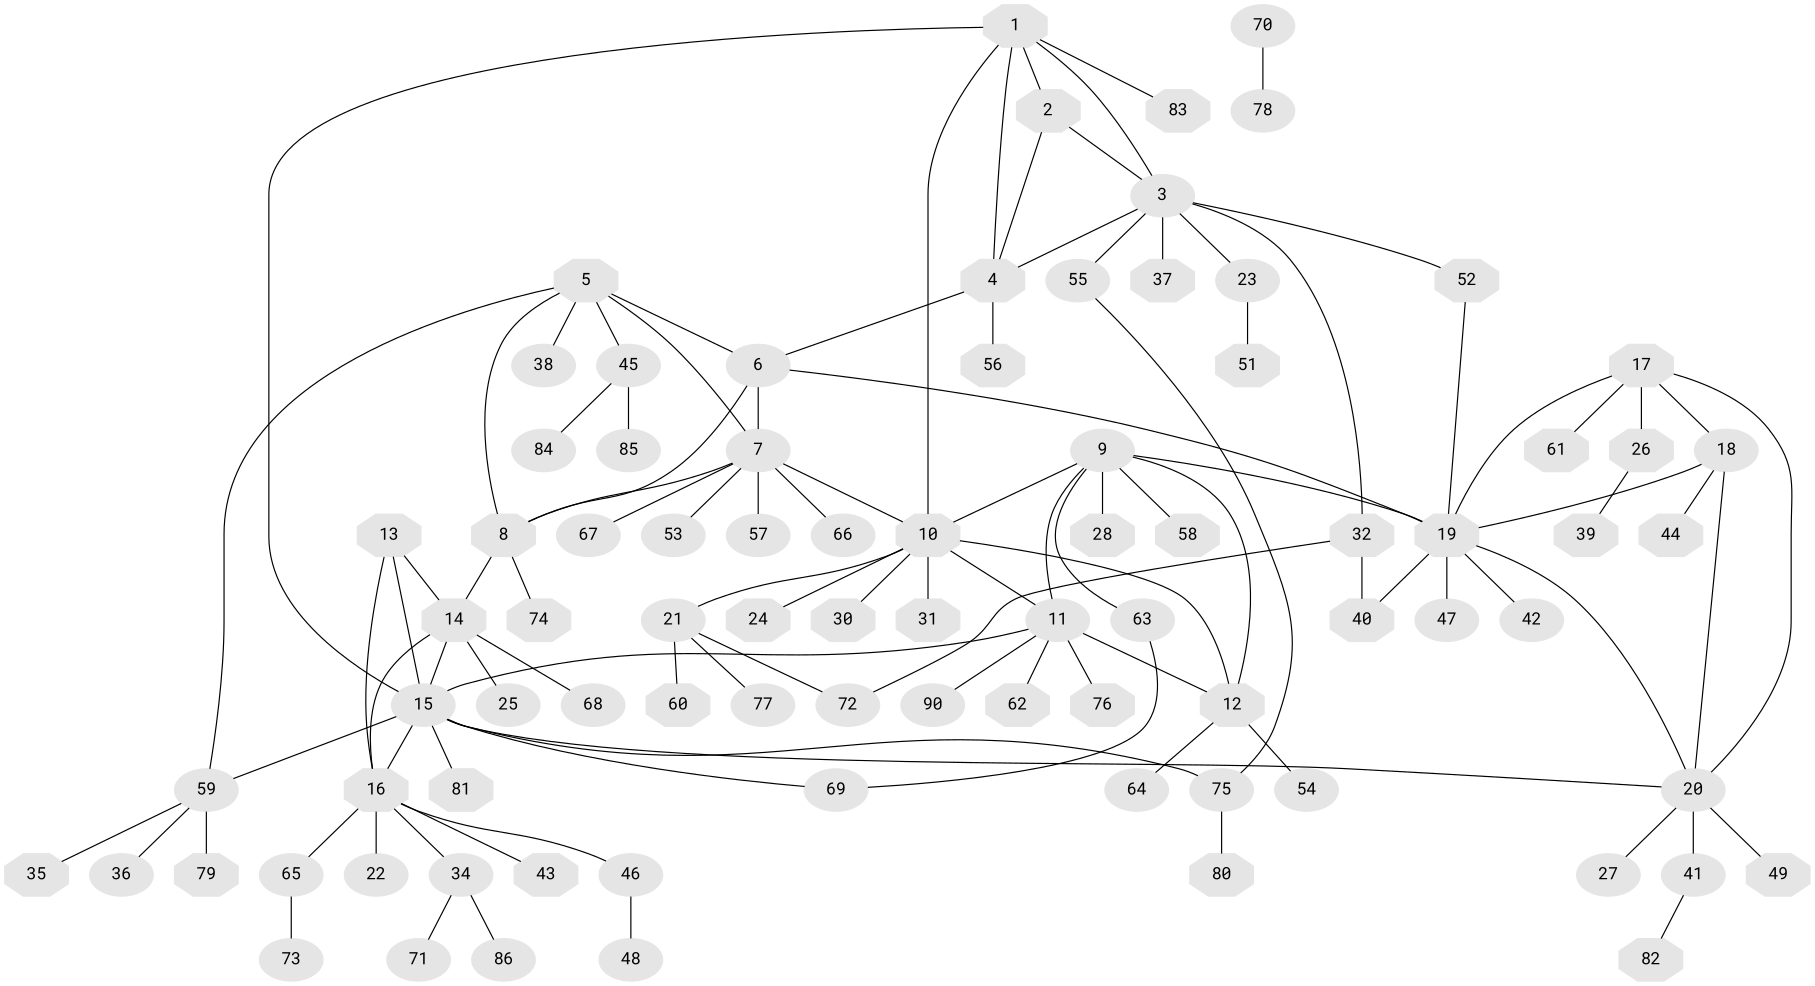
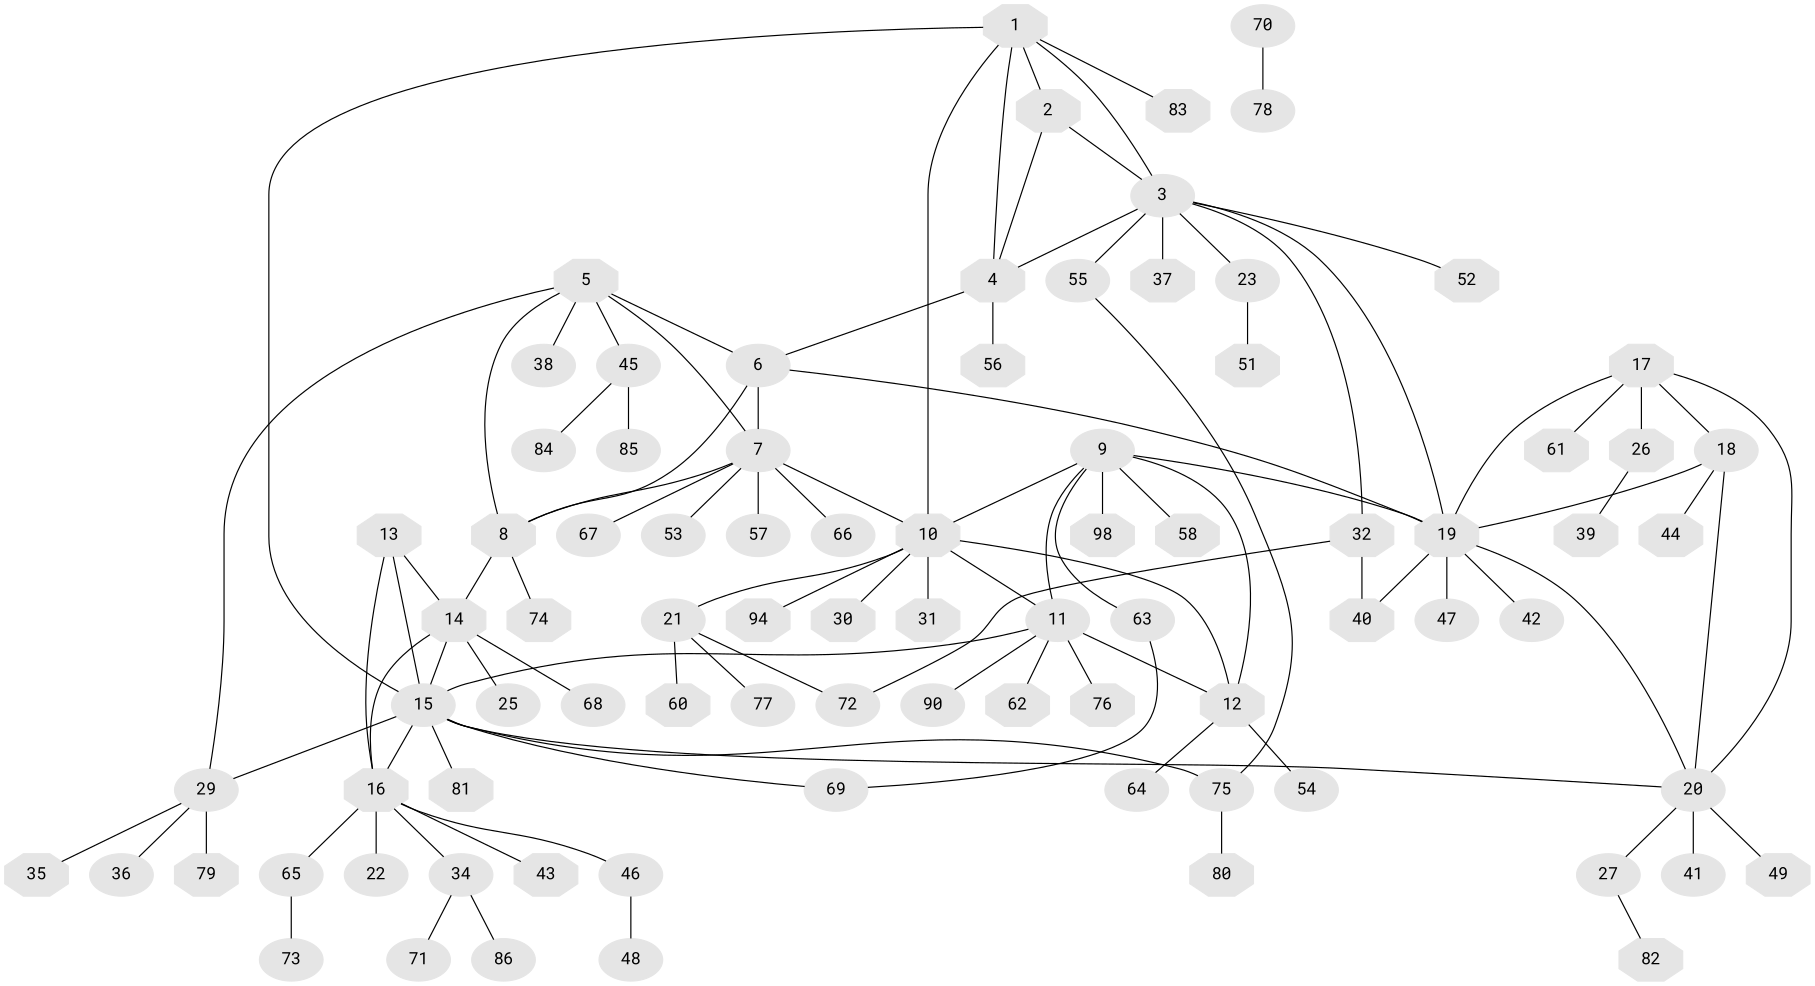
(1457, 408) -> (1365, 316)
(1103, 535) -> (1103, 535)
(758, 620) -> (758, 620)
(206, 790) -> (206, 790)
(1672, 917) -> (1629, 917)
